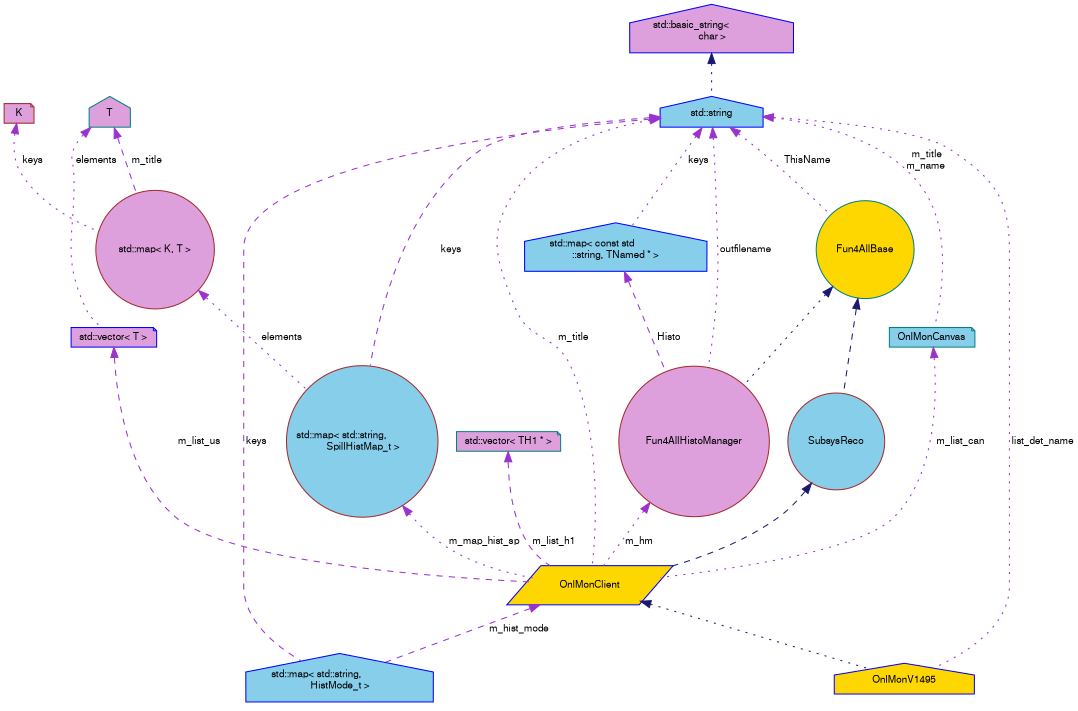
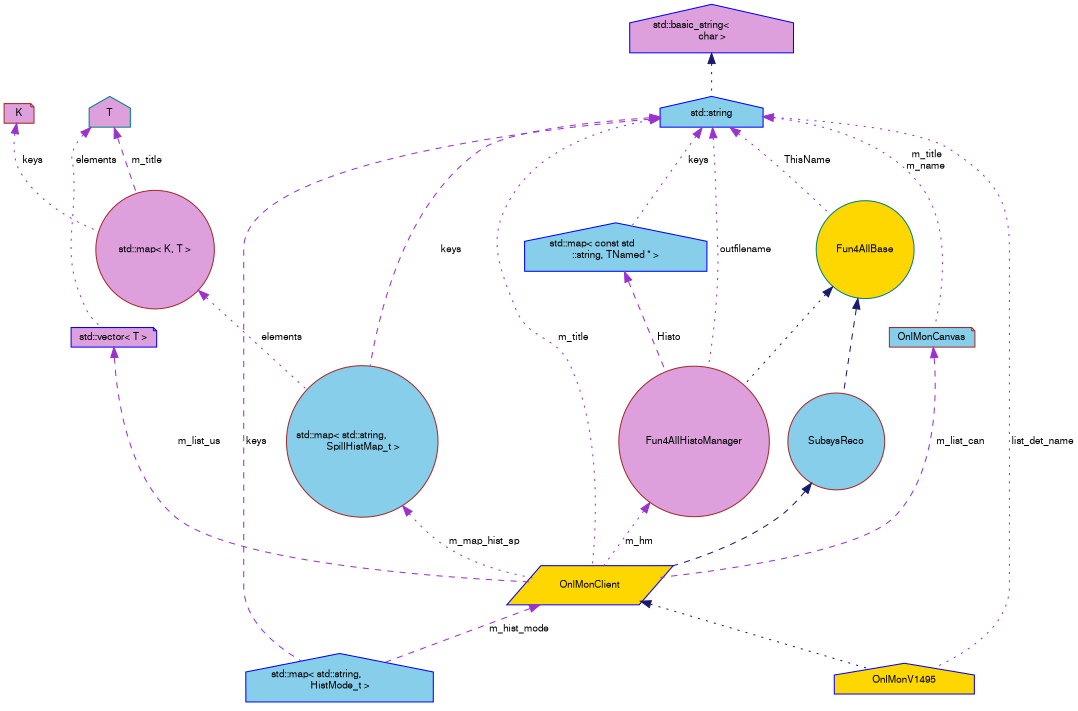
(932, 337) -> (932, 337)
(509, 441) -> none
(862, 536) -> (862, 536)
